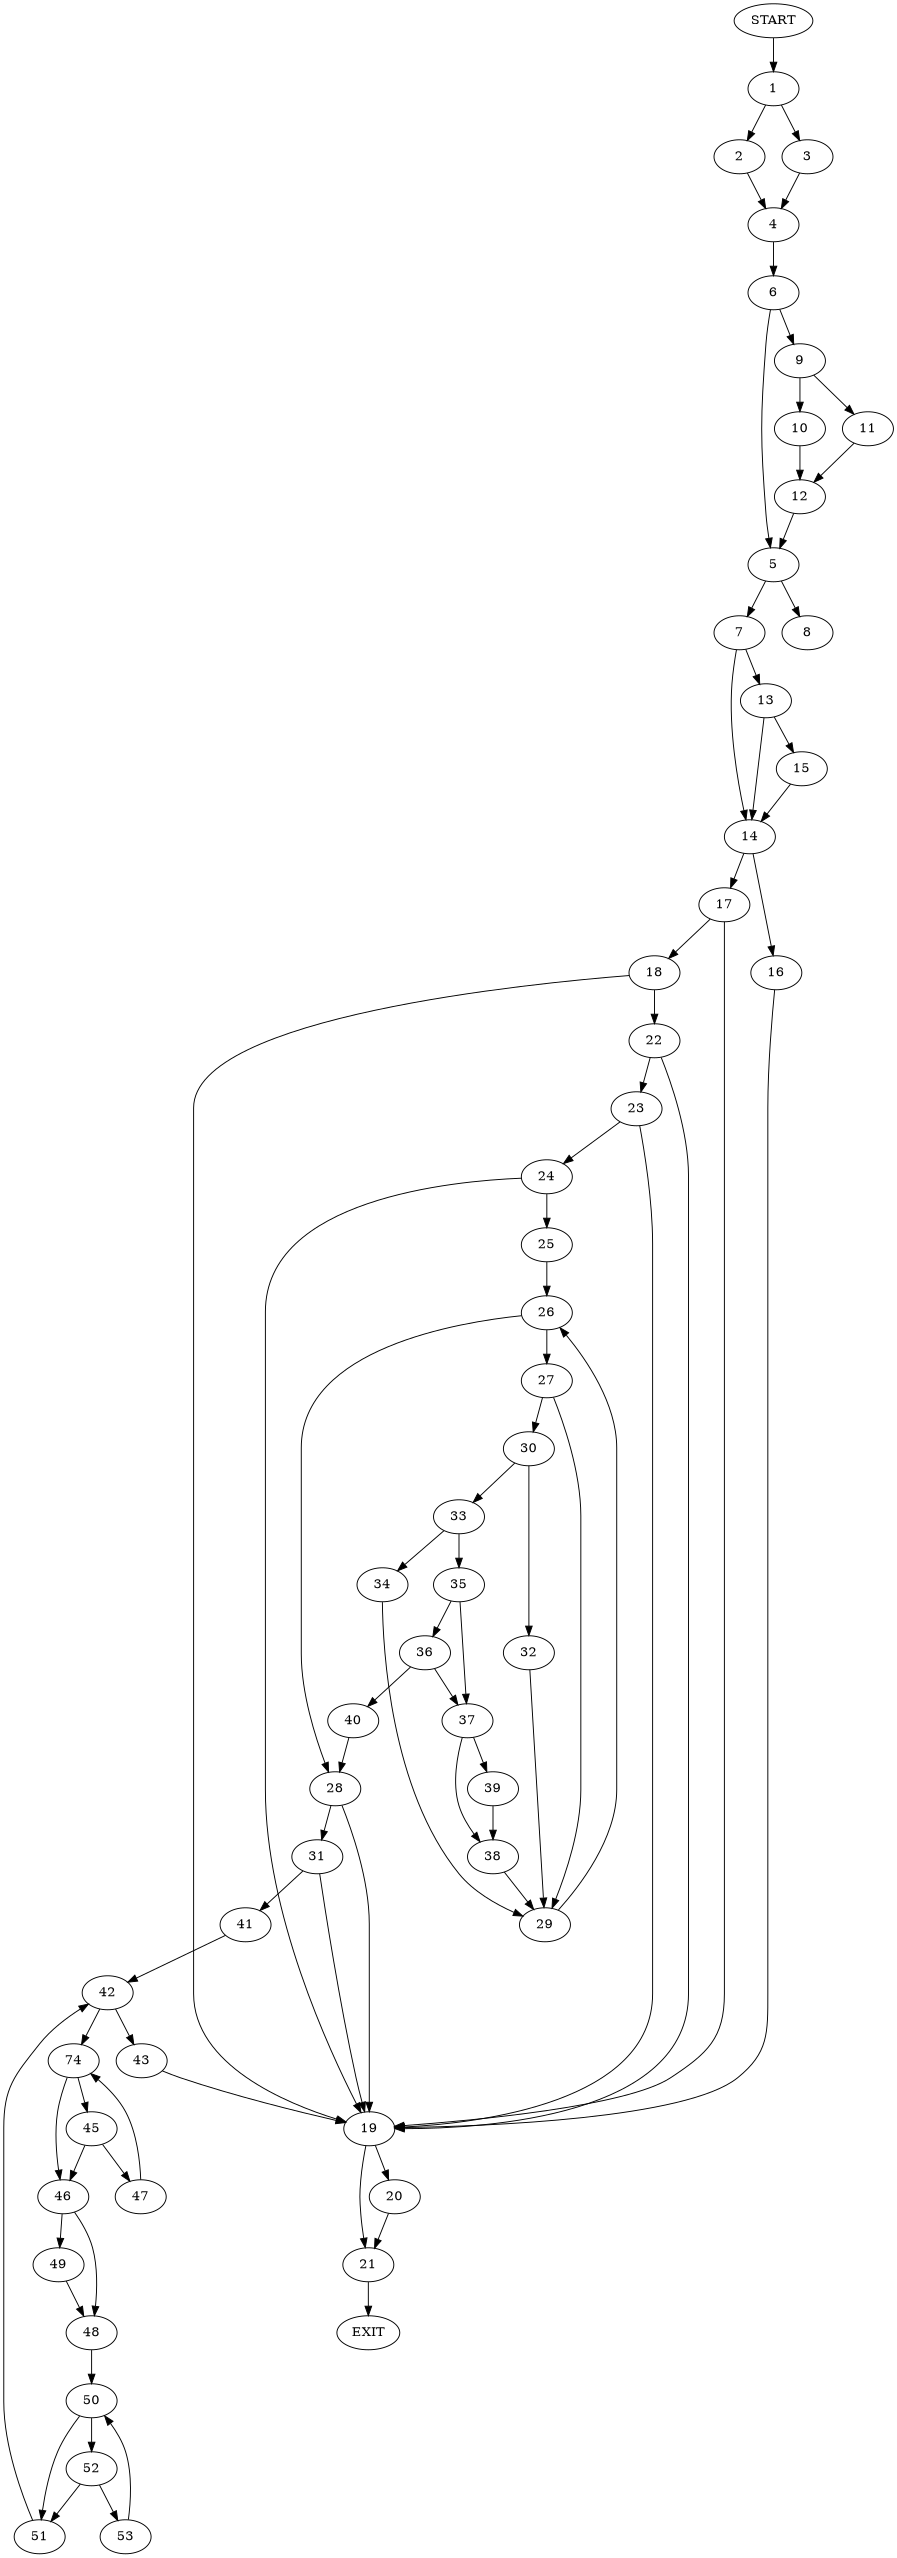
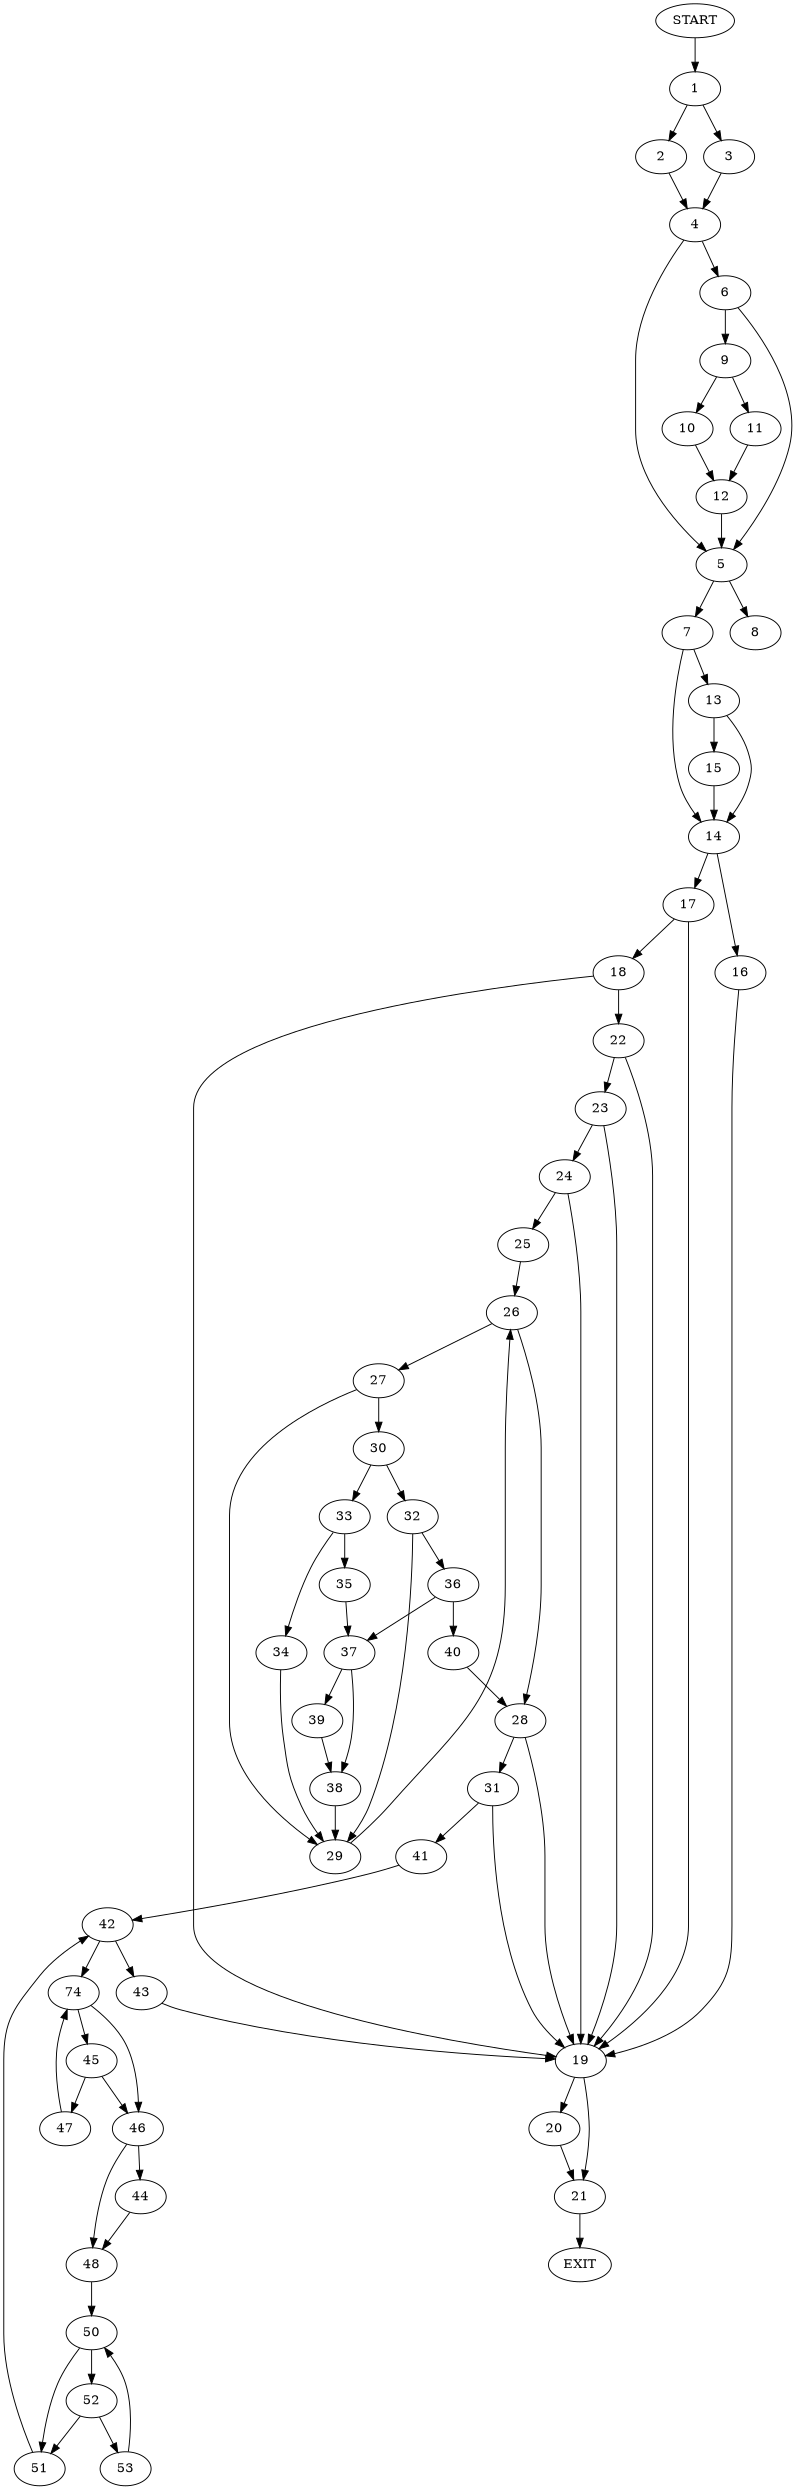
none -> (636, 397)
(444, 1615) -> (431, 1547)
(59, 2265) -> (141, 2197)
